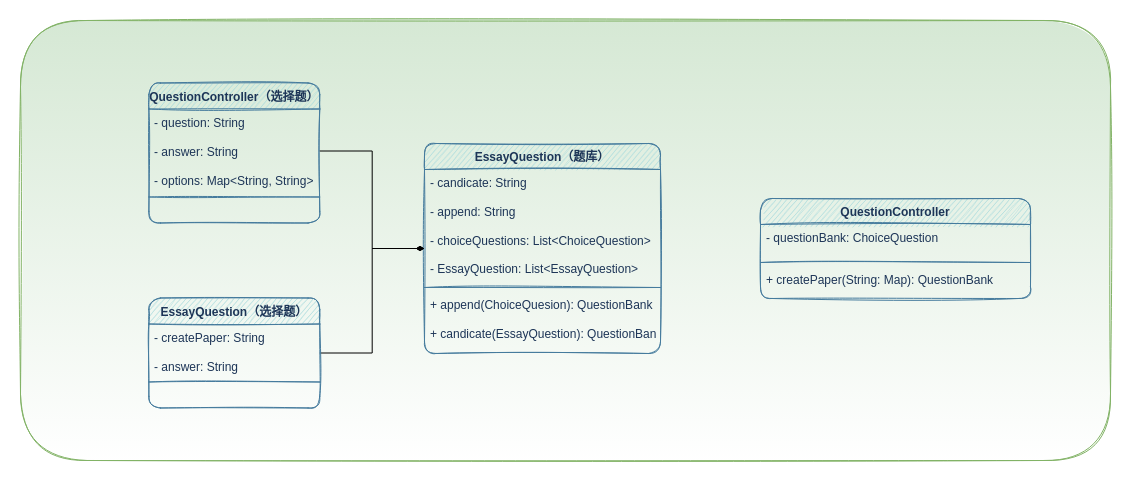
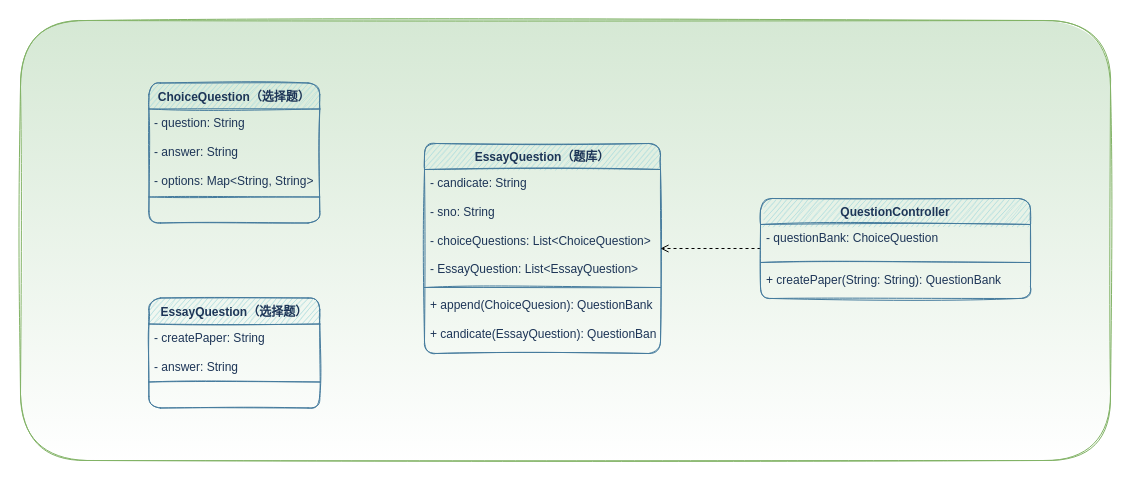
(234, 97) -> (234, 97)
(372, 197) -> none
(549, 205) -> (549, 205)
none -> (712, 249)
(890, 281) -> (899, 281)
(372, 328) -> none
